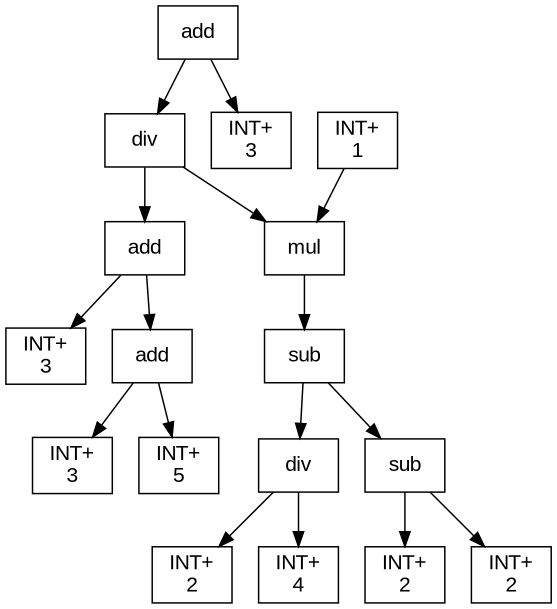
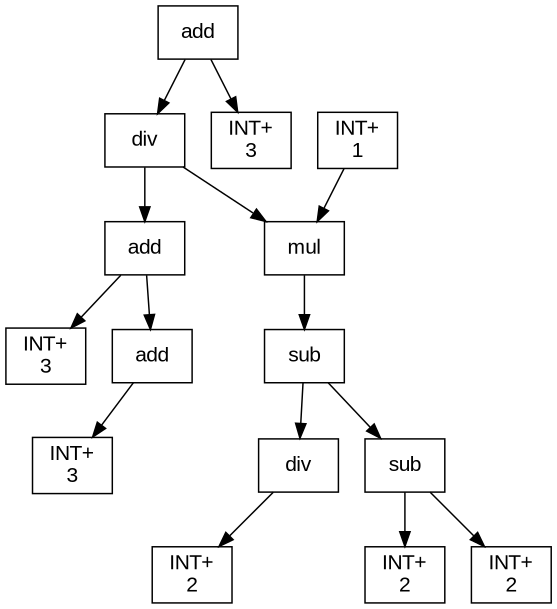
(179, 466) -> none
(299, 575) -> none
